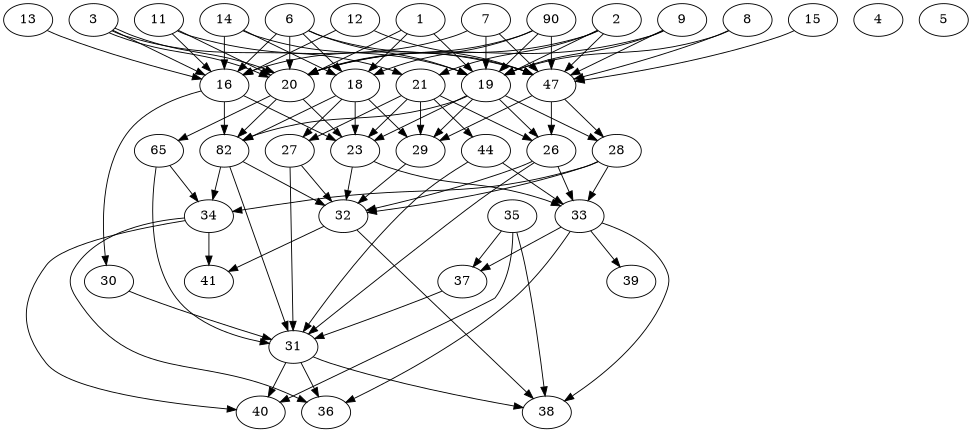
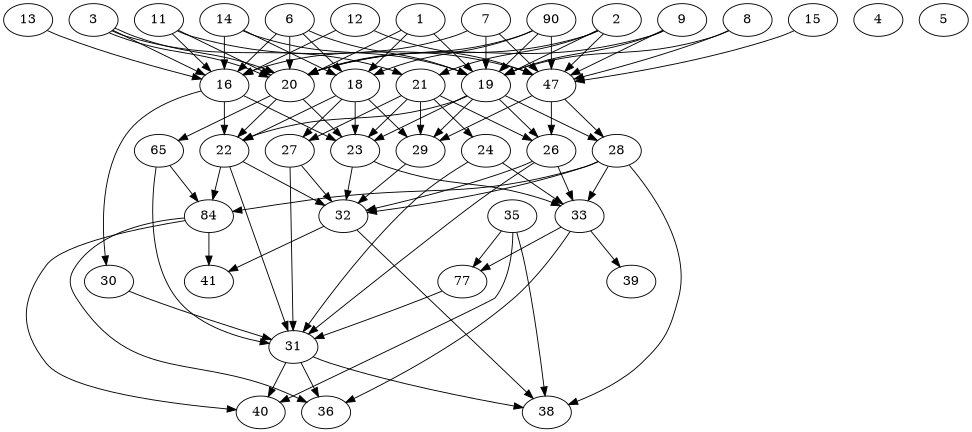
(416, 52) -> none
(224, 151) -> (224, 151)
(486, 151) -> (486, 151)
(209, 216) -> (209, 216)
(462, 282) -> (462, 282)
(658, 309) -> (678, 300)
